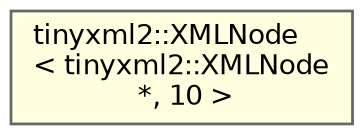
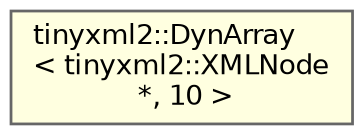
(182, 67) -> (182, 67)
